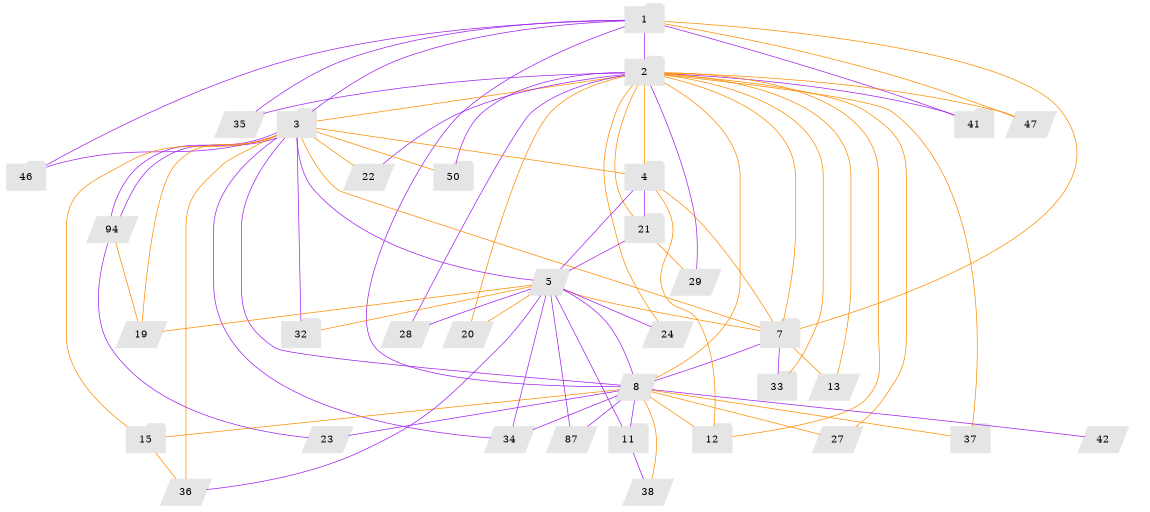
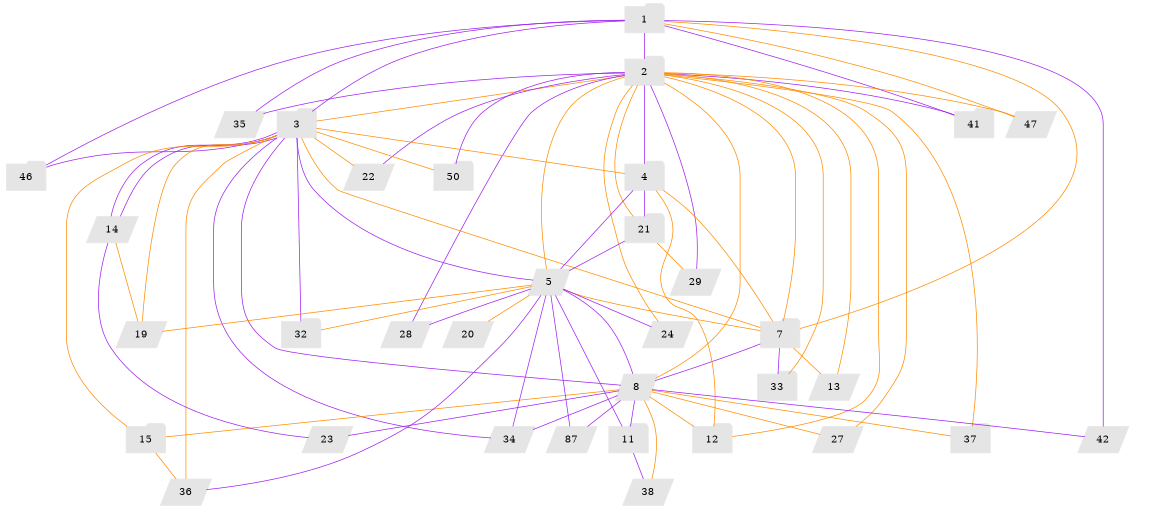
(645, 125) -> (645, 125)
(518, 175) -> (548, 154)
(112, 230) -> (112, 230)
(380, 253) -> (1046, 69)
